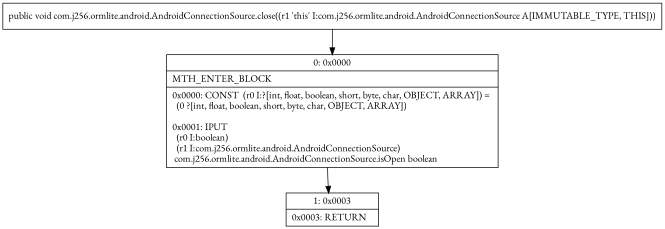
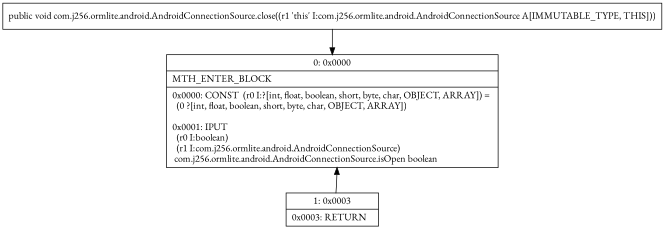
(328, 177) -> (337, 184)
